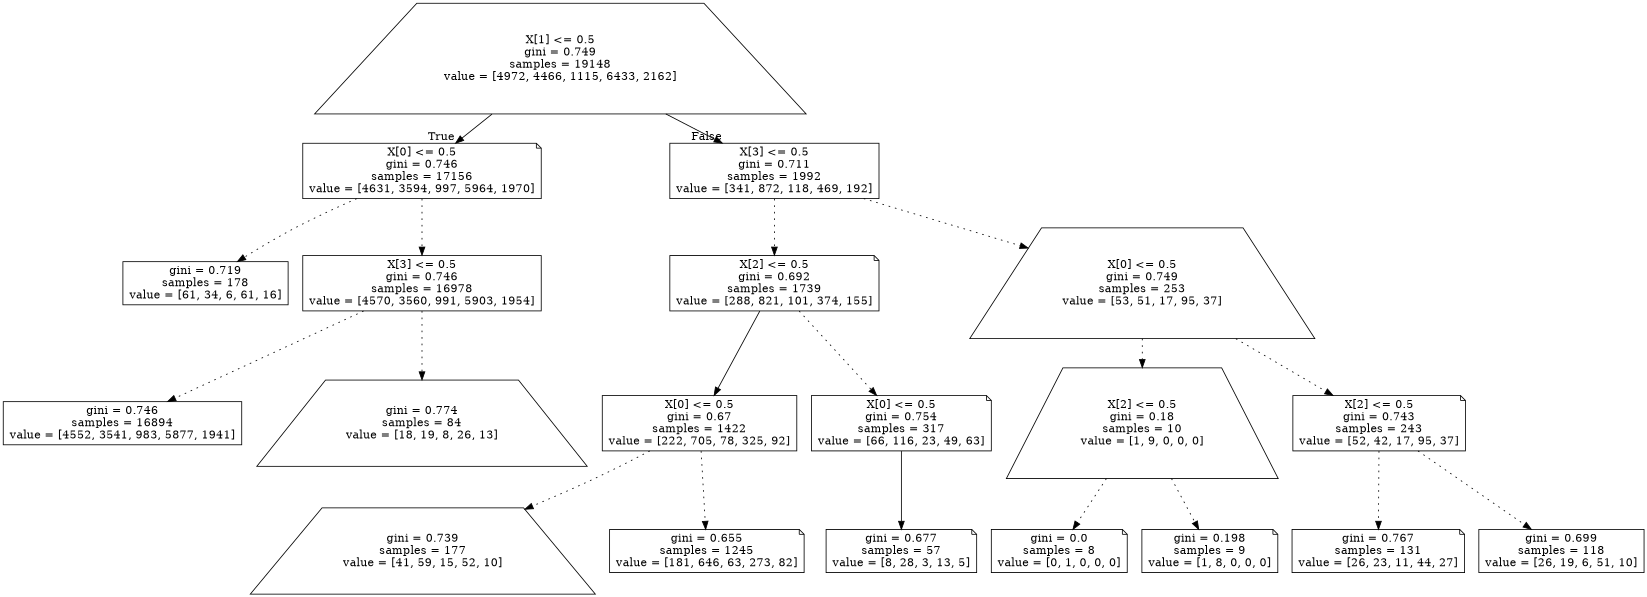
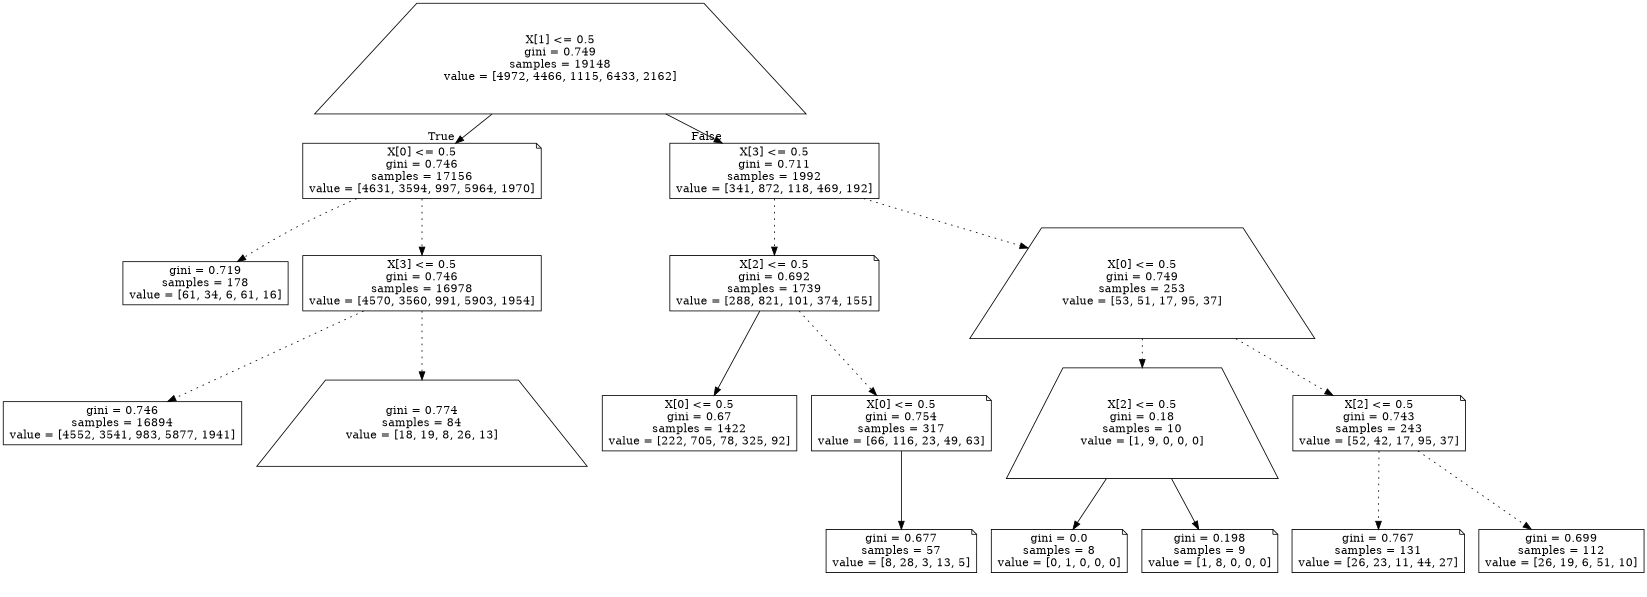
(1183, 500) -> (1183, 500)
(1092, 501) -> (1092, 501)
(423, 551) -> none
(707, 551) -> none
(1561, 551) -> (1561, 551)
